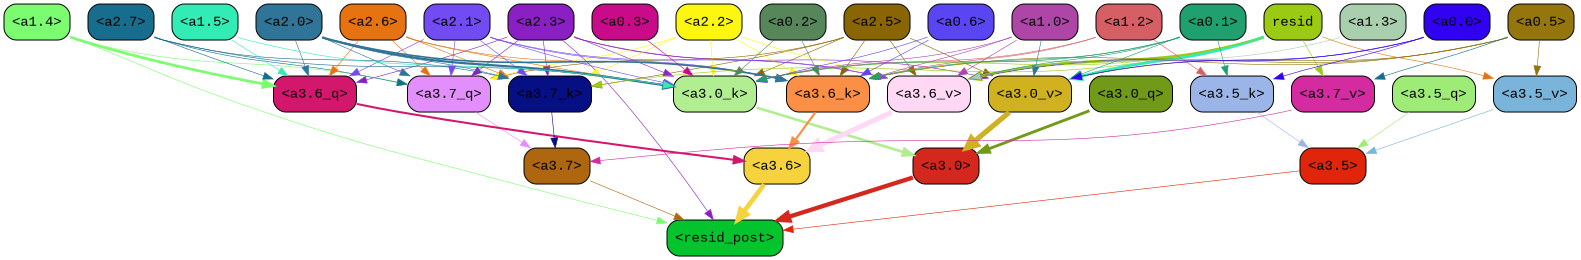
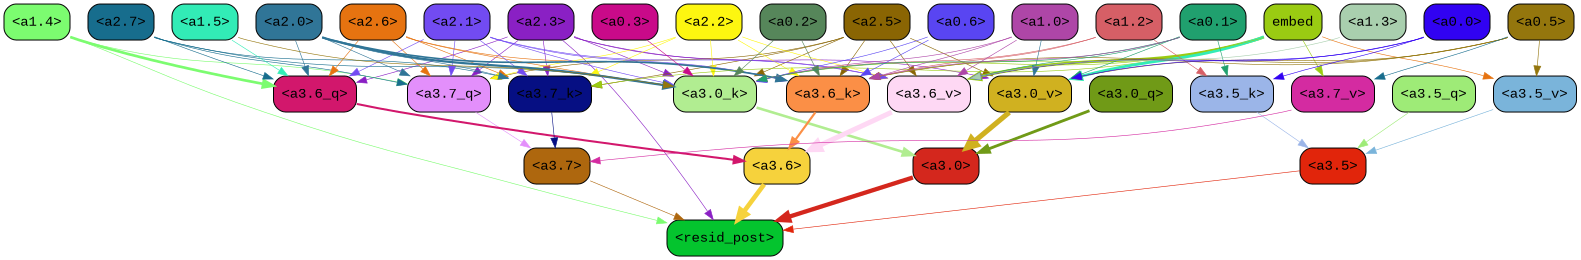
(1293, 22) -> (1293, 22)
(1030, 60) -> (1030, 60)
(450, 66) -> (450, 66)
